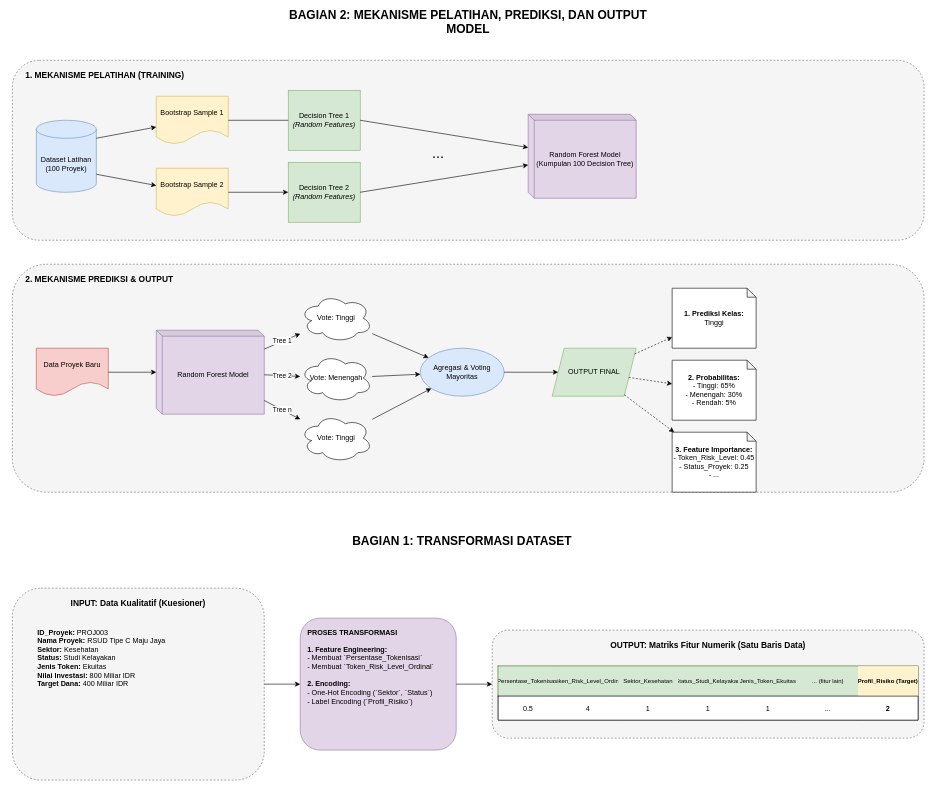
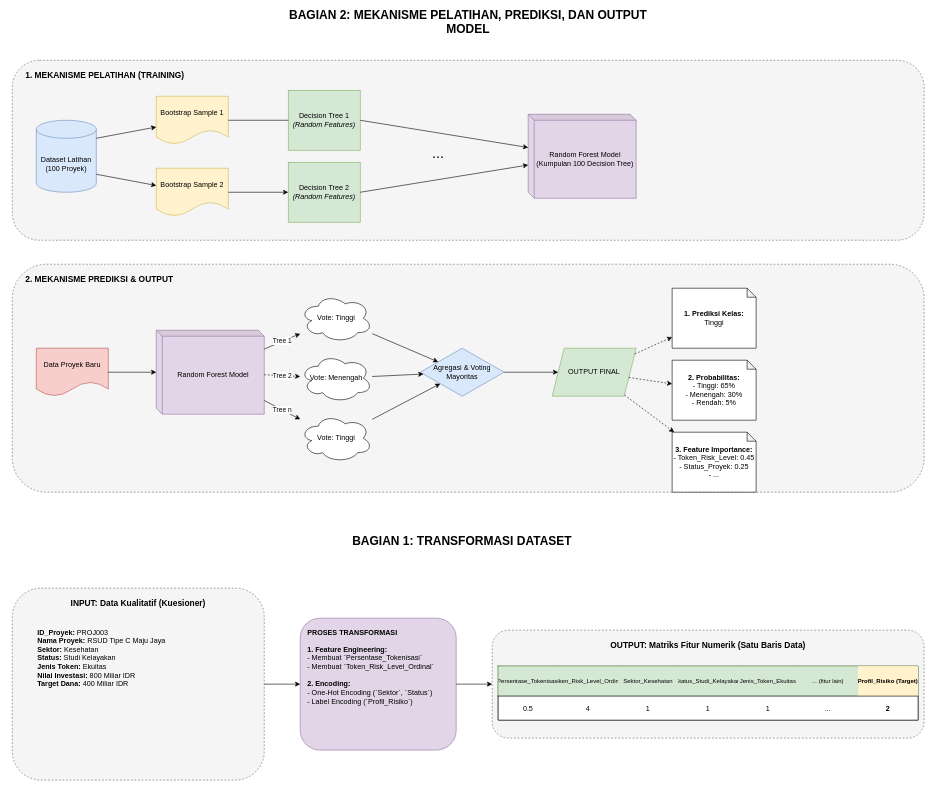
(462, 372) -> (462, 372)
(268, 375) -> (268, 375)
